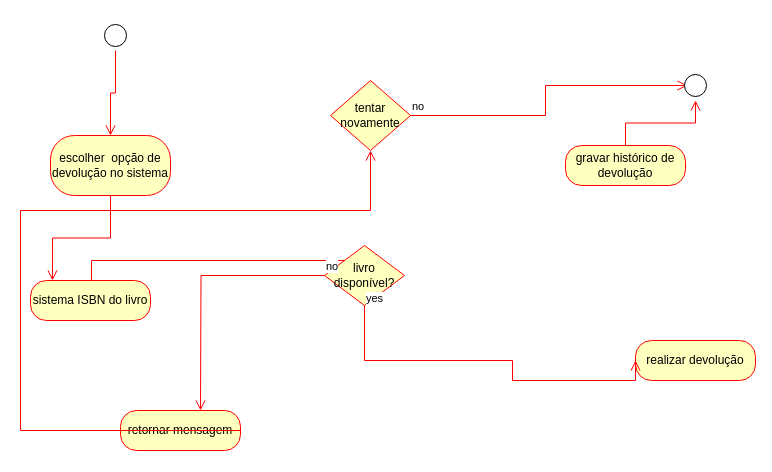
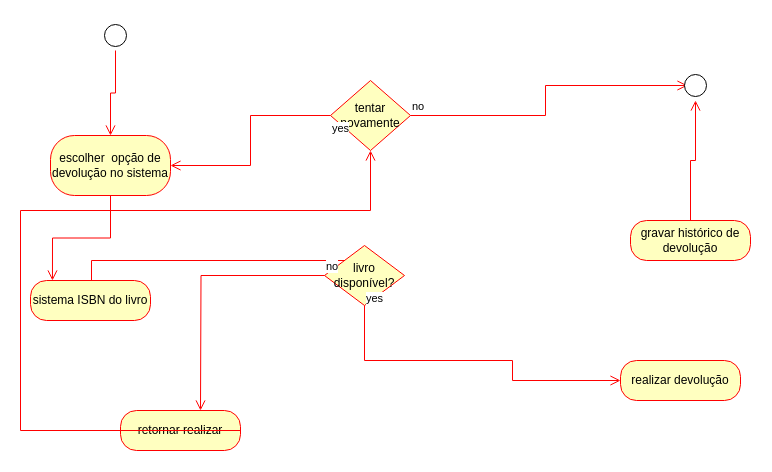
none -> (251, 139)
(626, 166) -> (691, 241)
(696, 361) -> (681, 381)
(181, 431) -> (181, 431)
